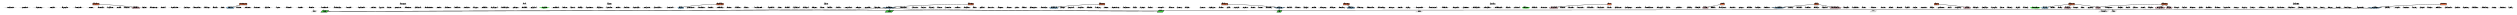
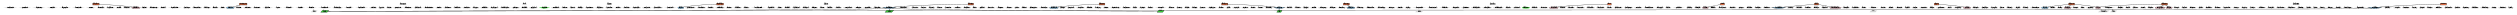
none -> (1195, 8)
(2035, 8) -> (2035, 8)
